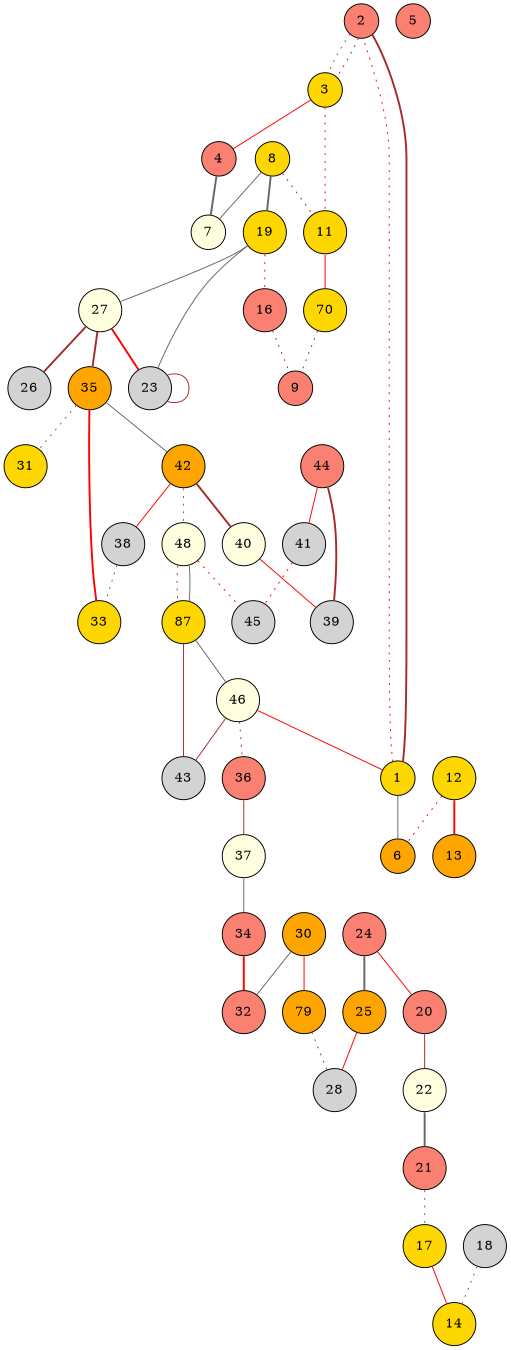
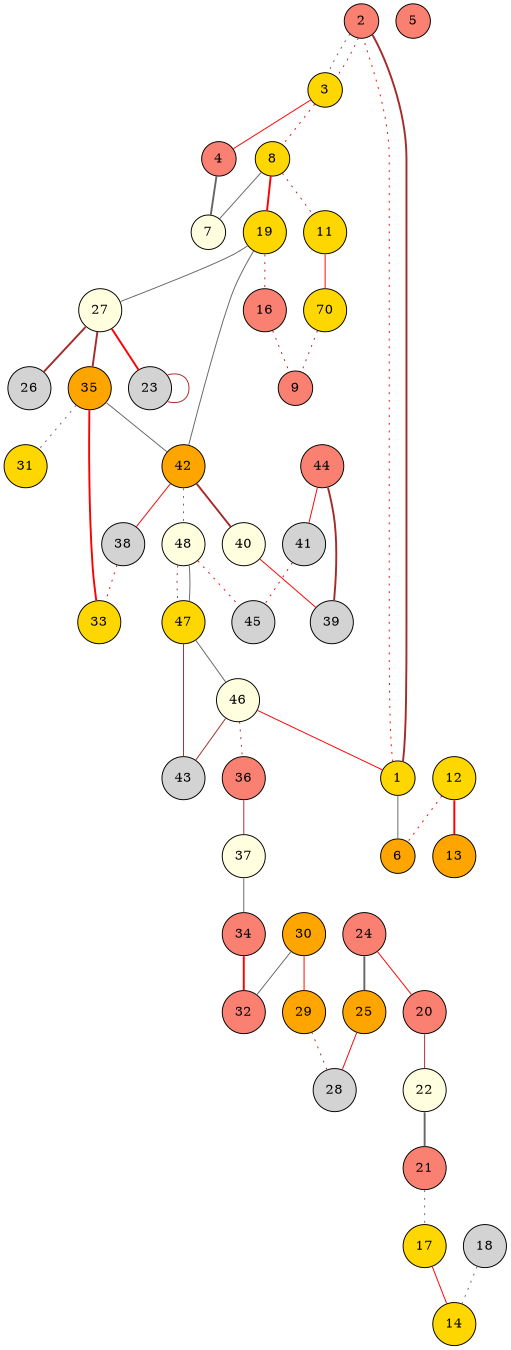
(325, 159) -> (299, 124)
(269, 193) -> (269, 193)
(194, 300) -> (216, 346)
(111, 583) -> (111, 583)
(183, 622) -> (183, 622)
(304, 1012) -> (304, 1012)
